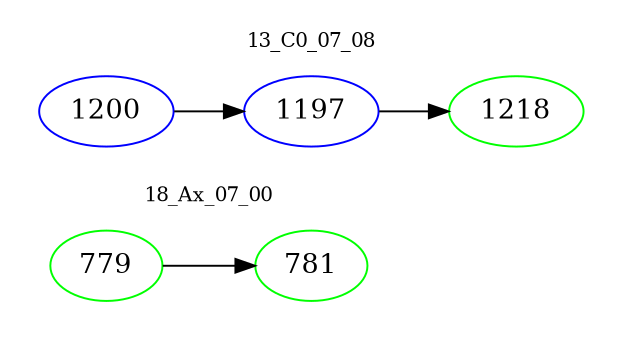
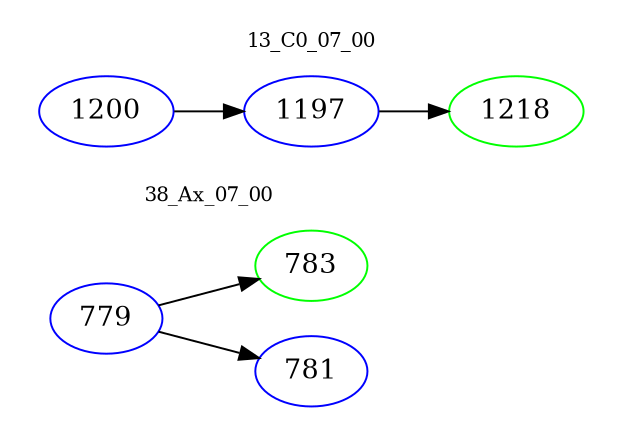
(311, 42) -> (311, 42)
(209, 196) -> (209, 196)
(106, 266) -> (106, 319)
(311, 266) -> (311, 371)
none -> (311, 266)
